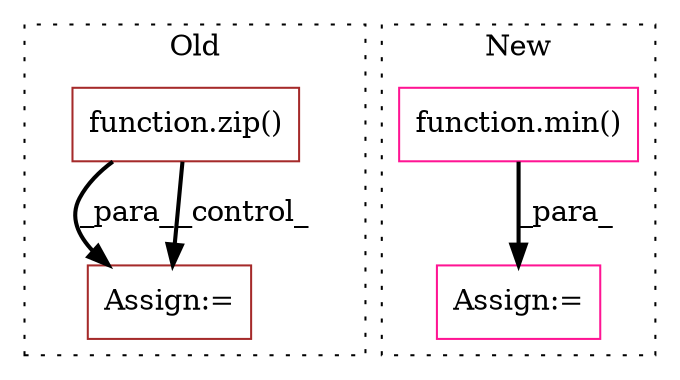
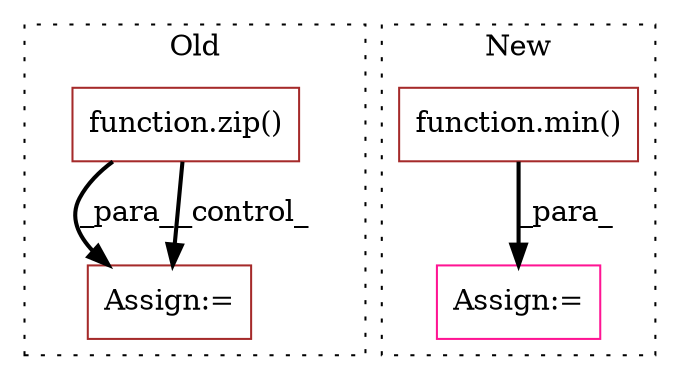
(519, 125) -> (519, 125)
